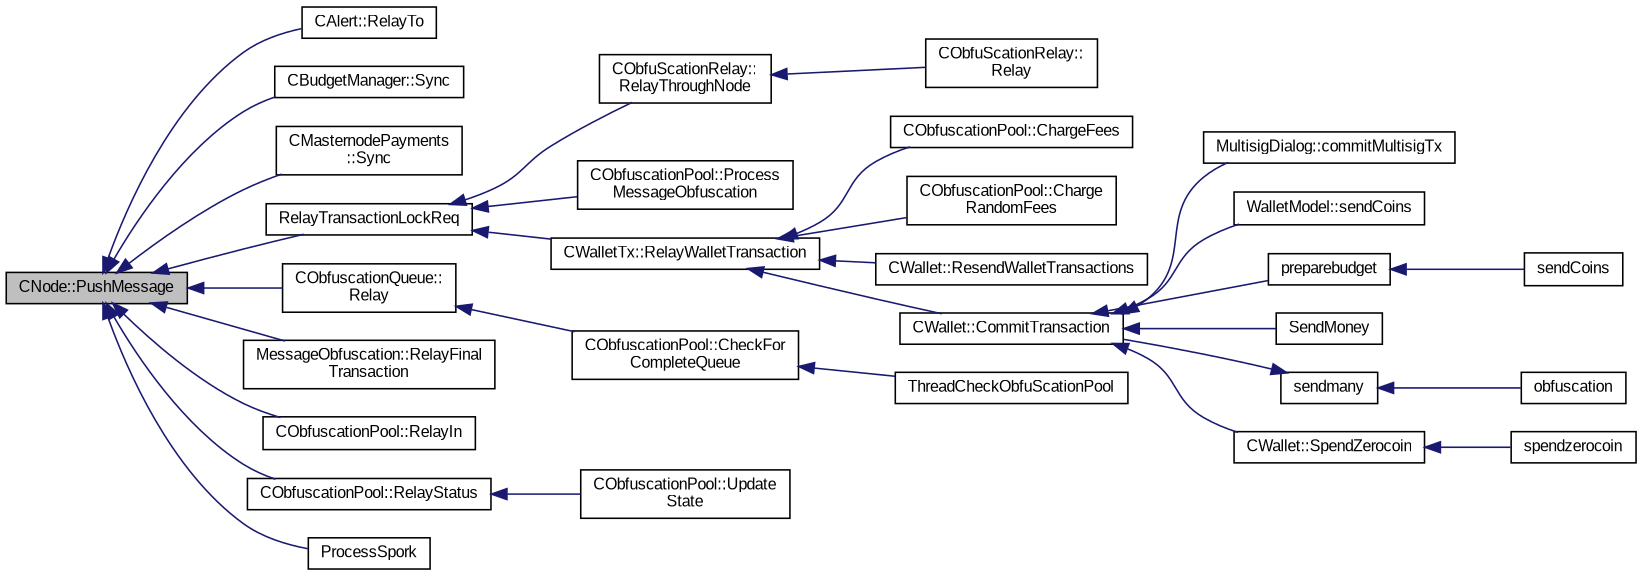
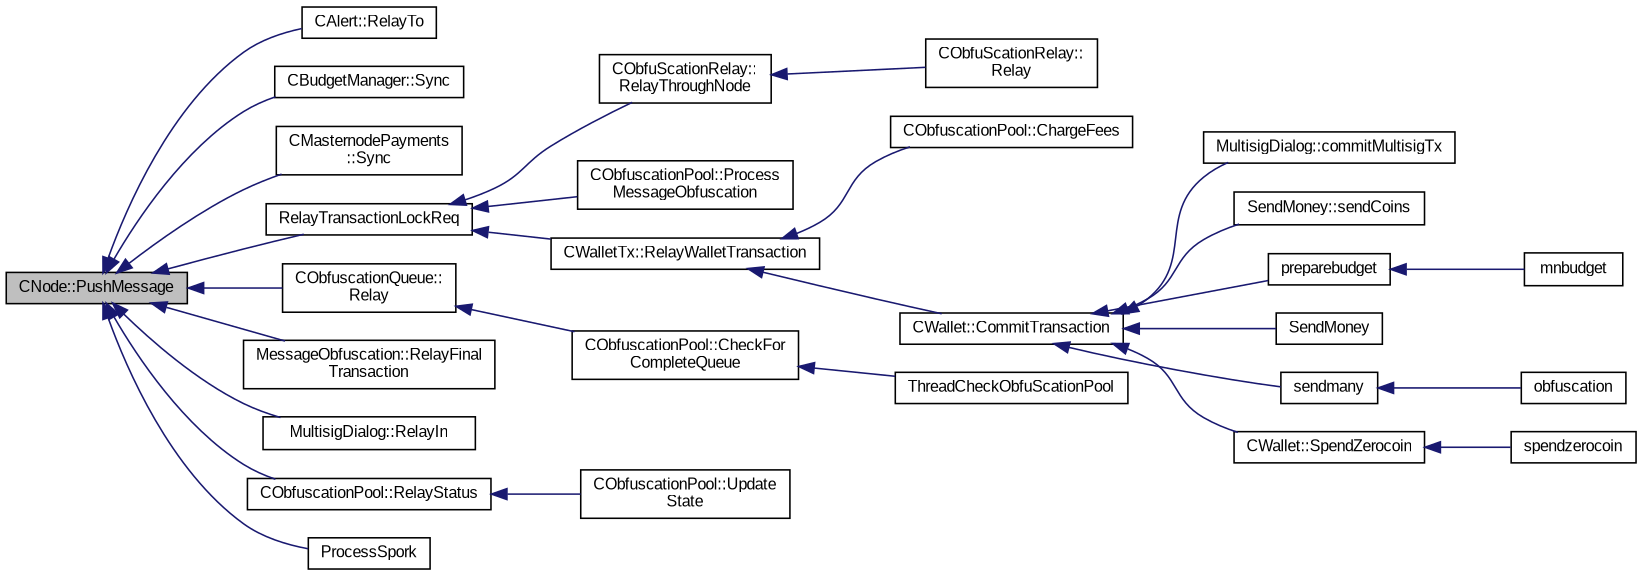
(1012, 201) -> none
(1329, 208) -> (1329, 208)
(1012, 269) -> none
(1574, 269) -> (1574, 269)
(1198, 353) -> (1180, 371)
(369, 433) -> (369, 433)
